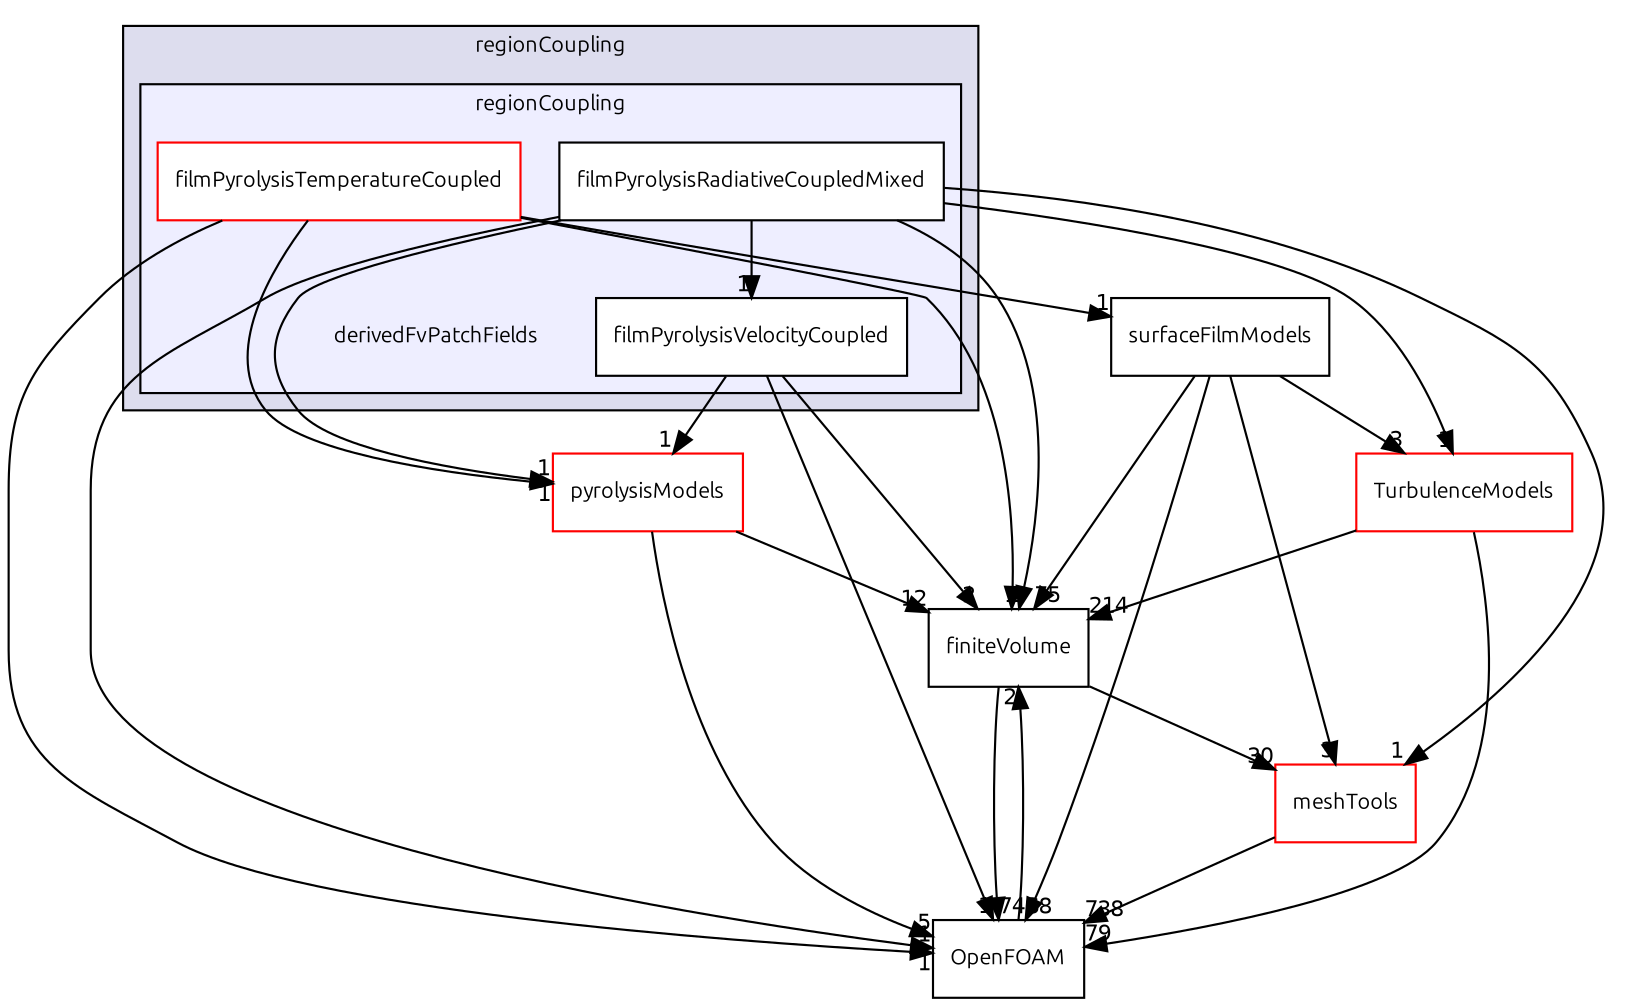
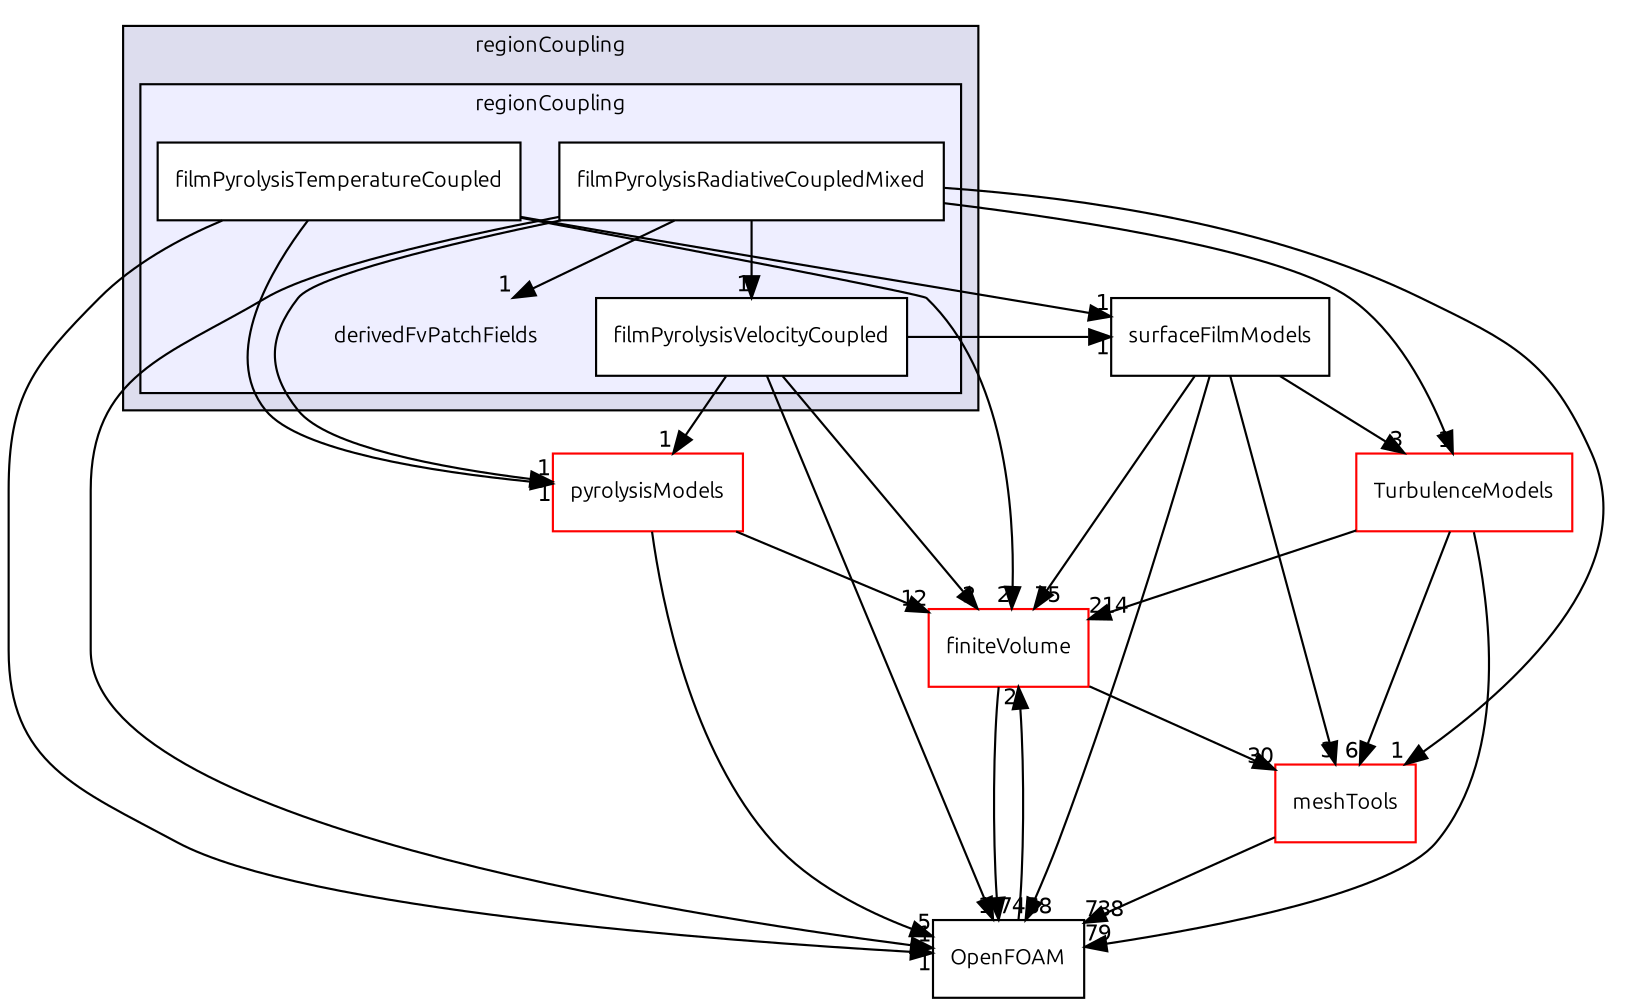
(339, 181) -> (339, 181)
none -> (998, 337)
(1030, 376) -> (604, 255)
none -> (1409, 638)
(1009, 648) -> (1009, 648)
